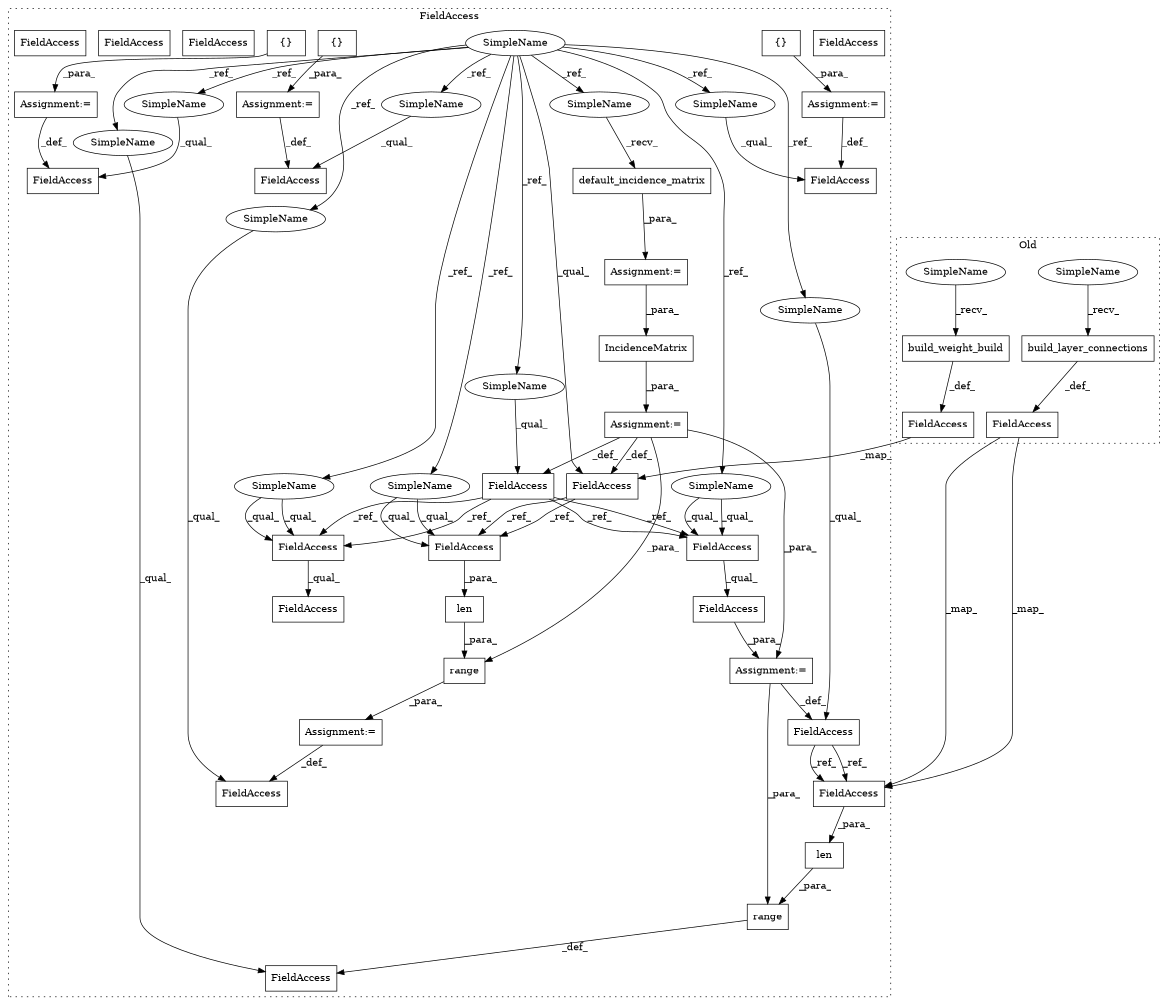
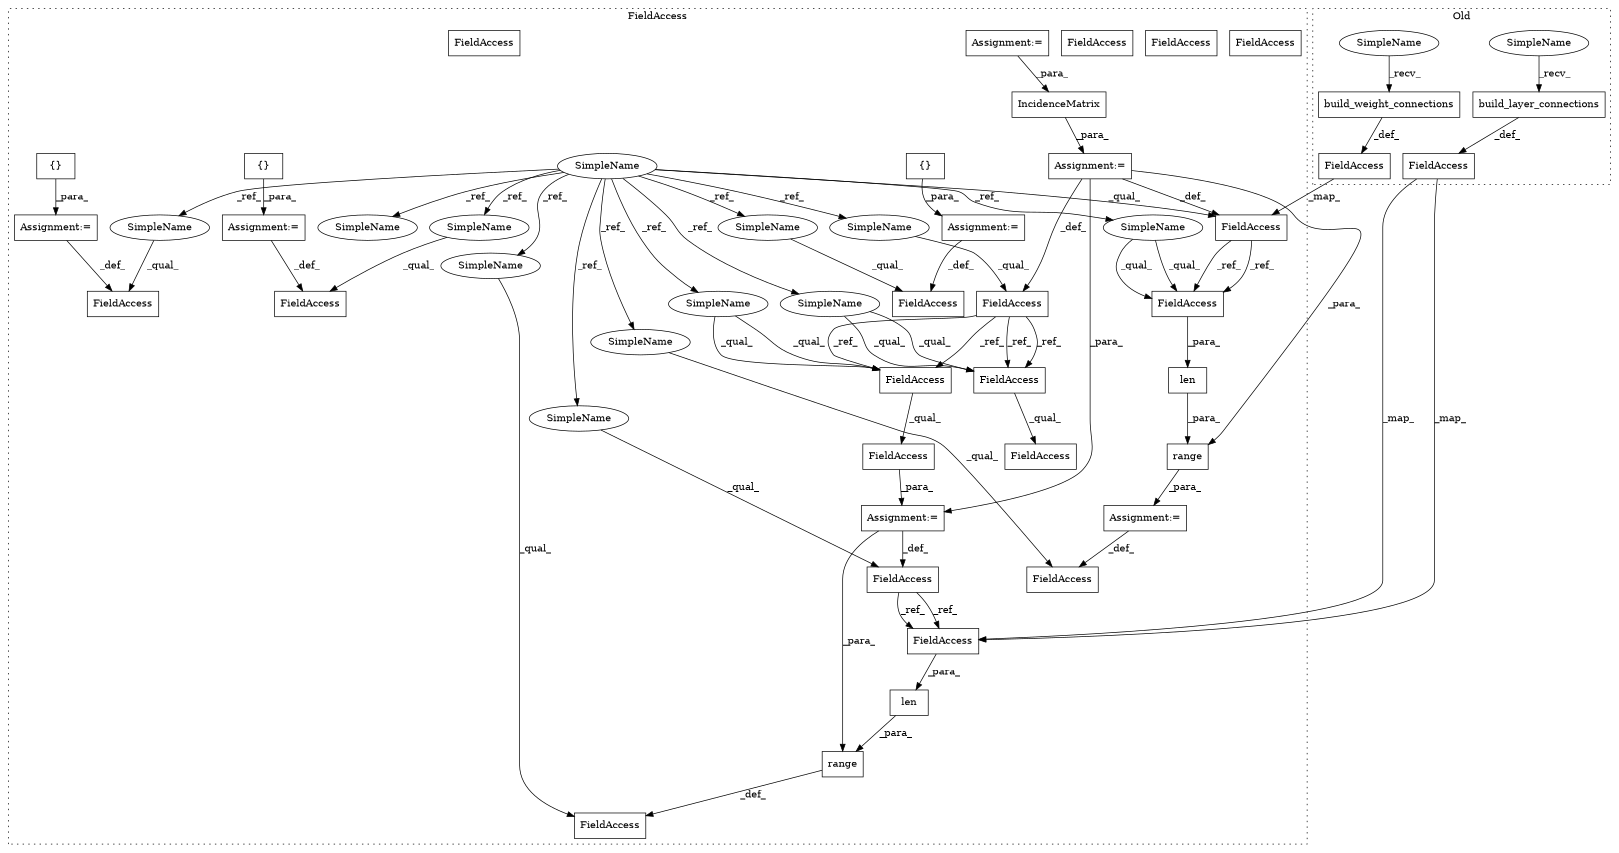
(642, 181) -> none
(956, 349) -> (1389, 105)
